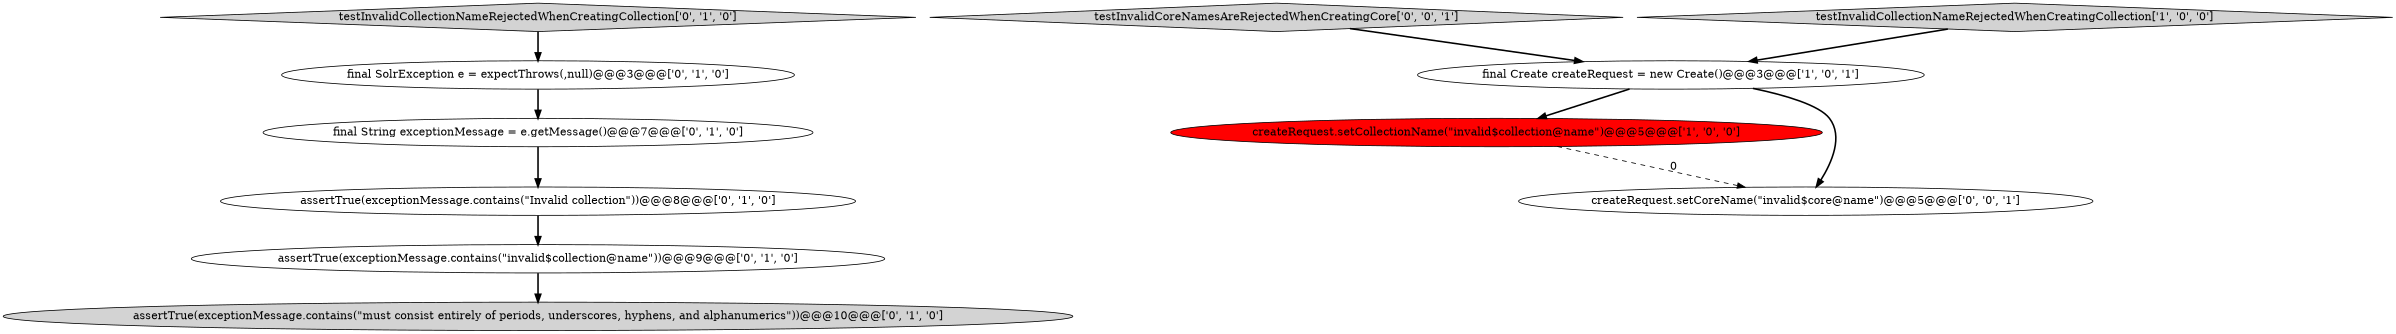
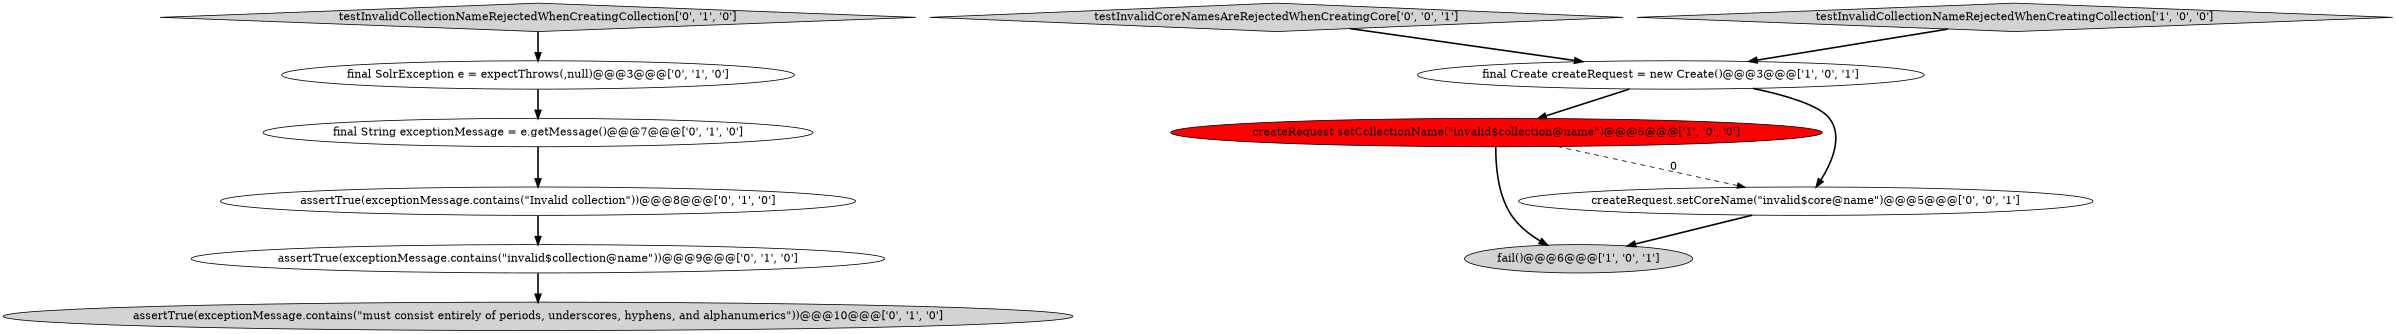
none -> (1579, 259)
